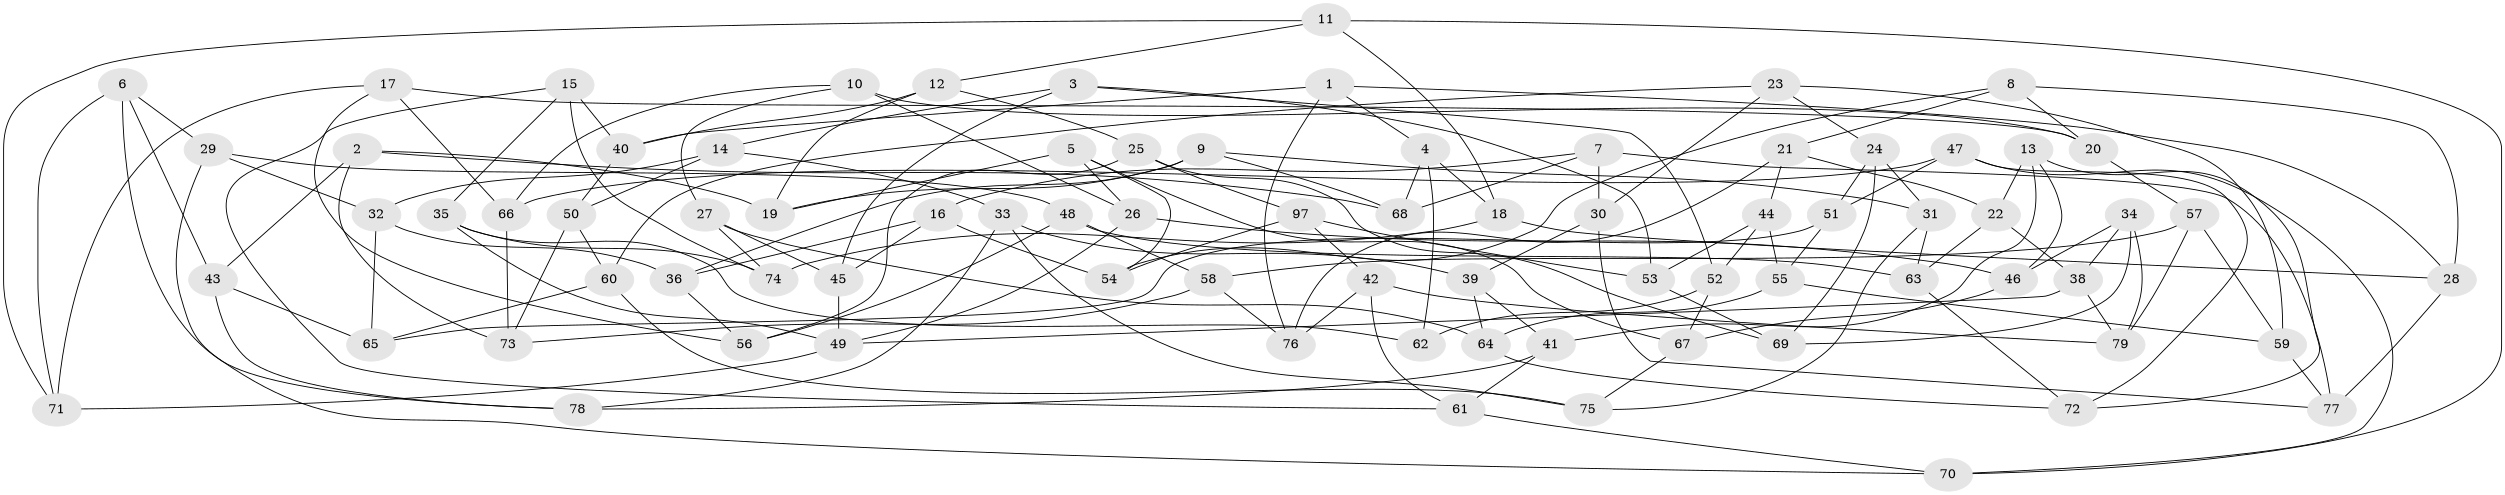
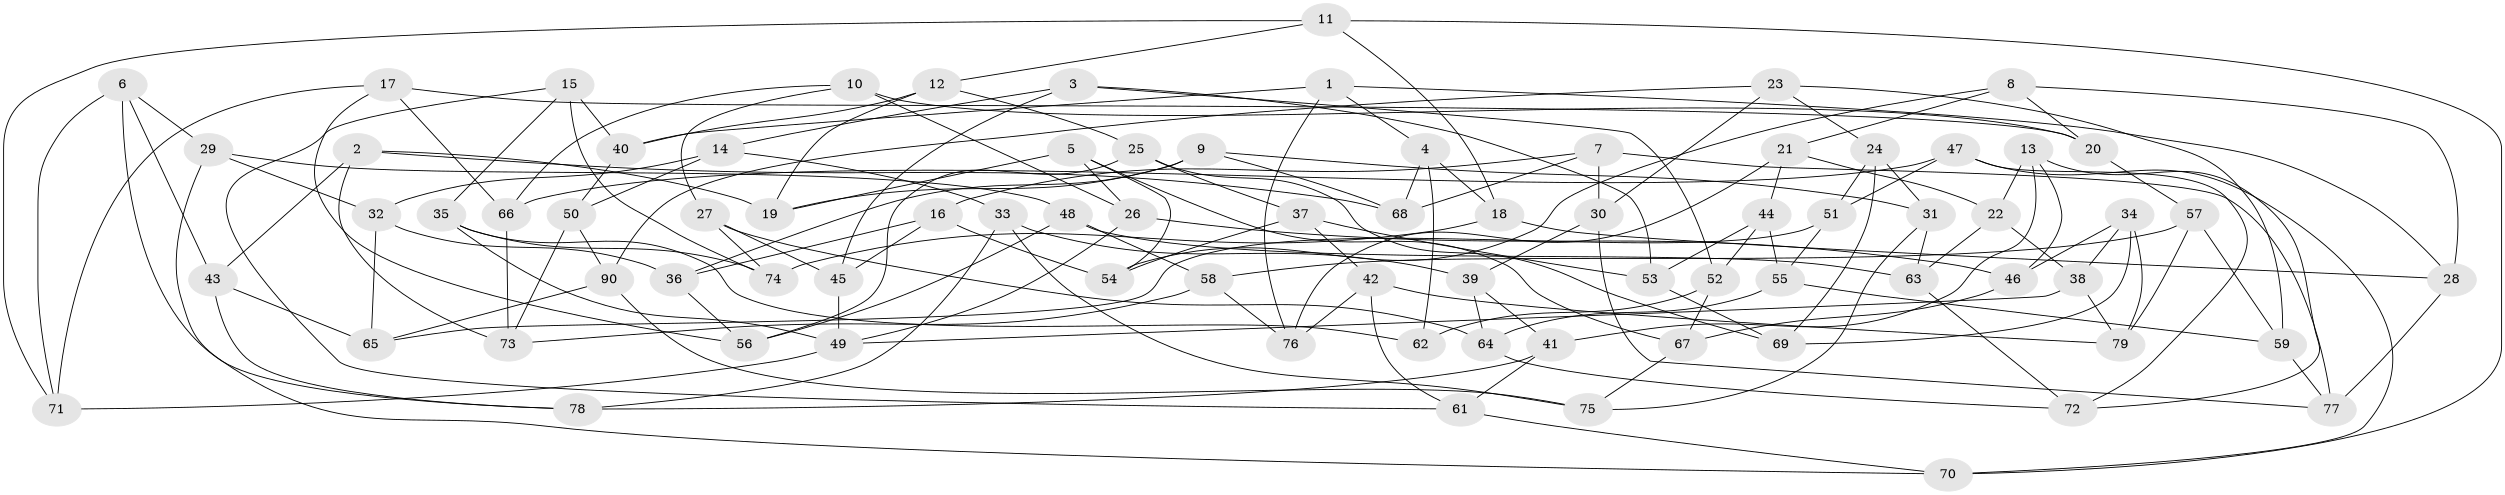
(1301, 215) -> (1301, 215)
(609, 280) -> (609, 280)
